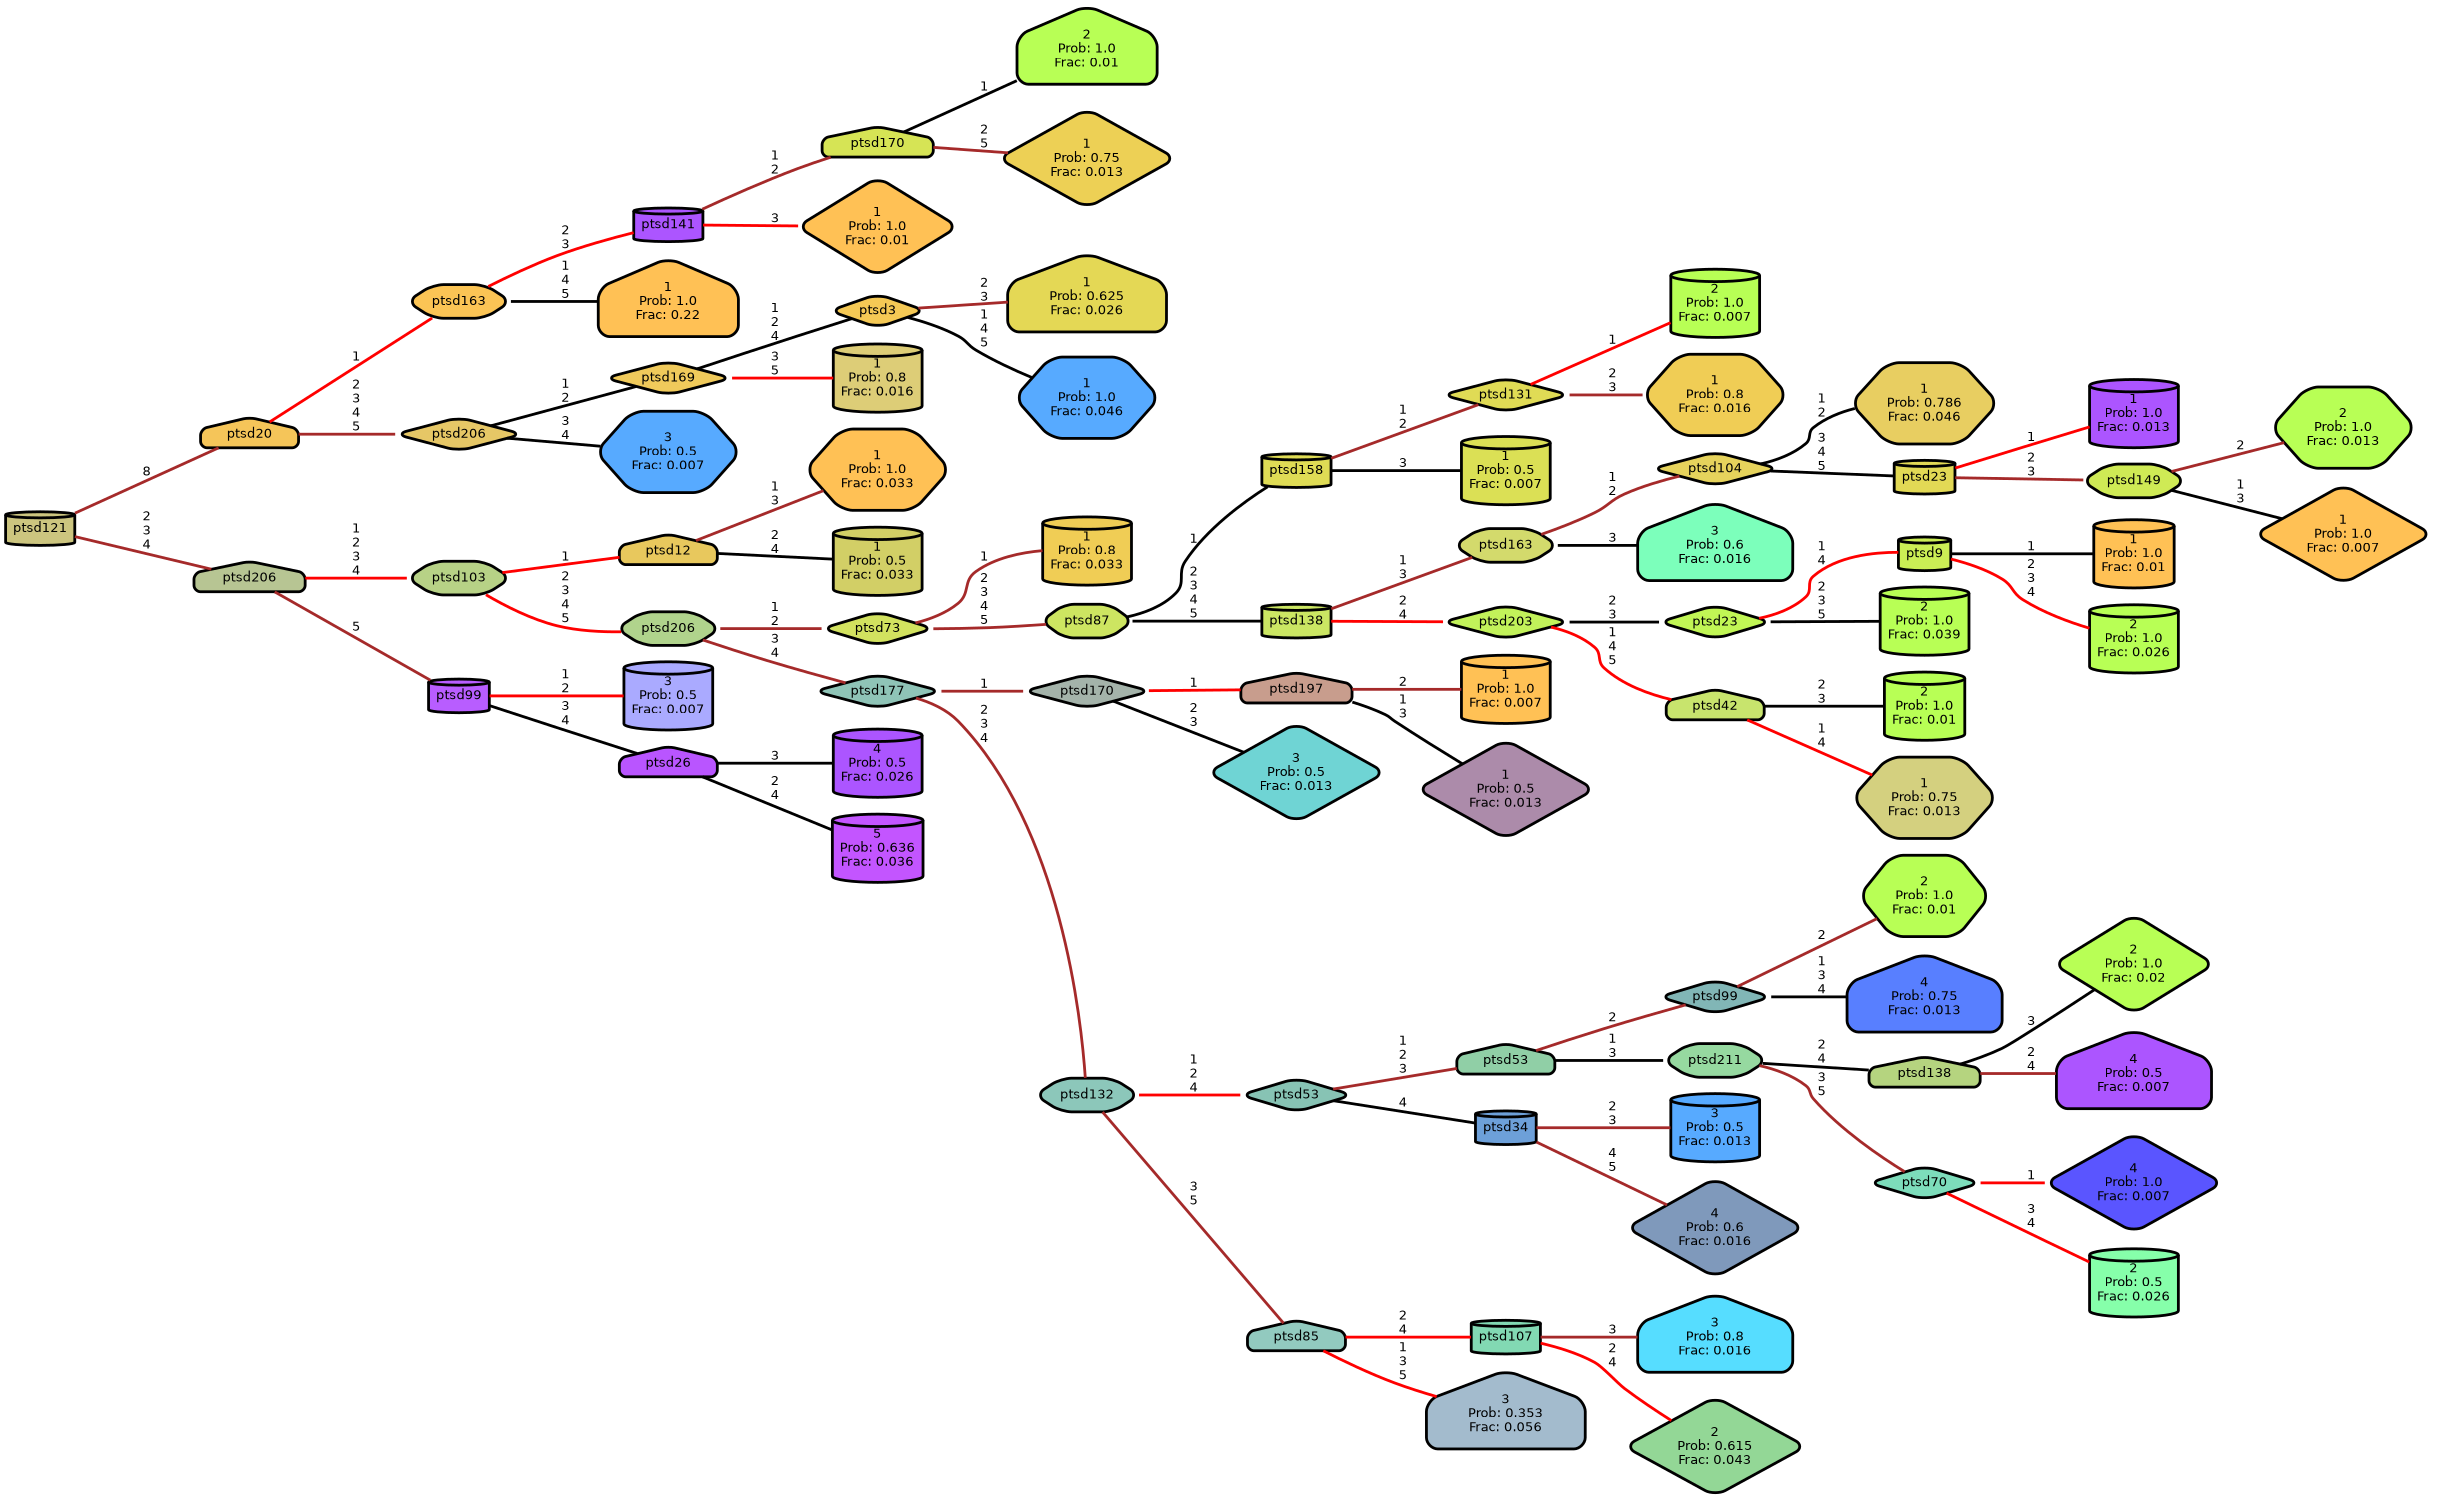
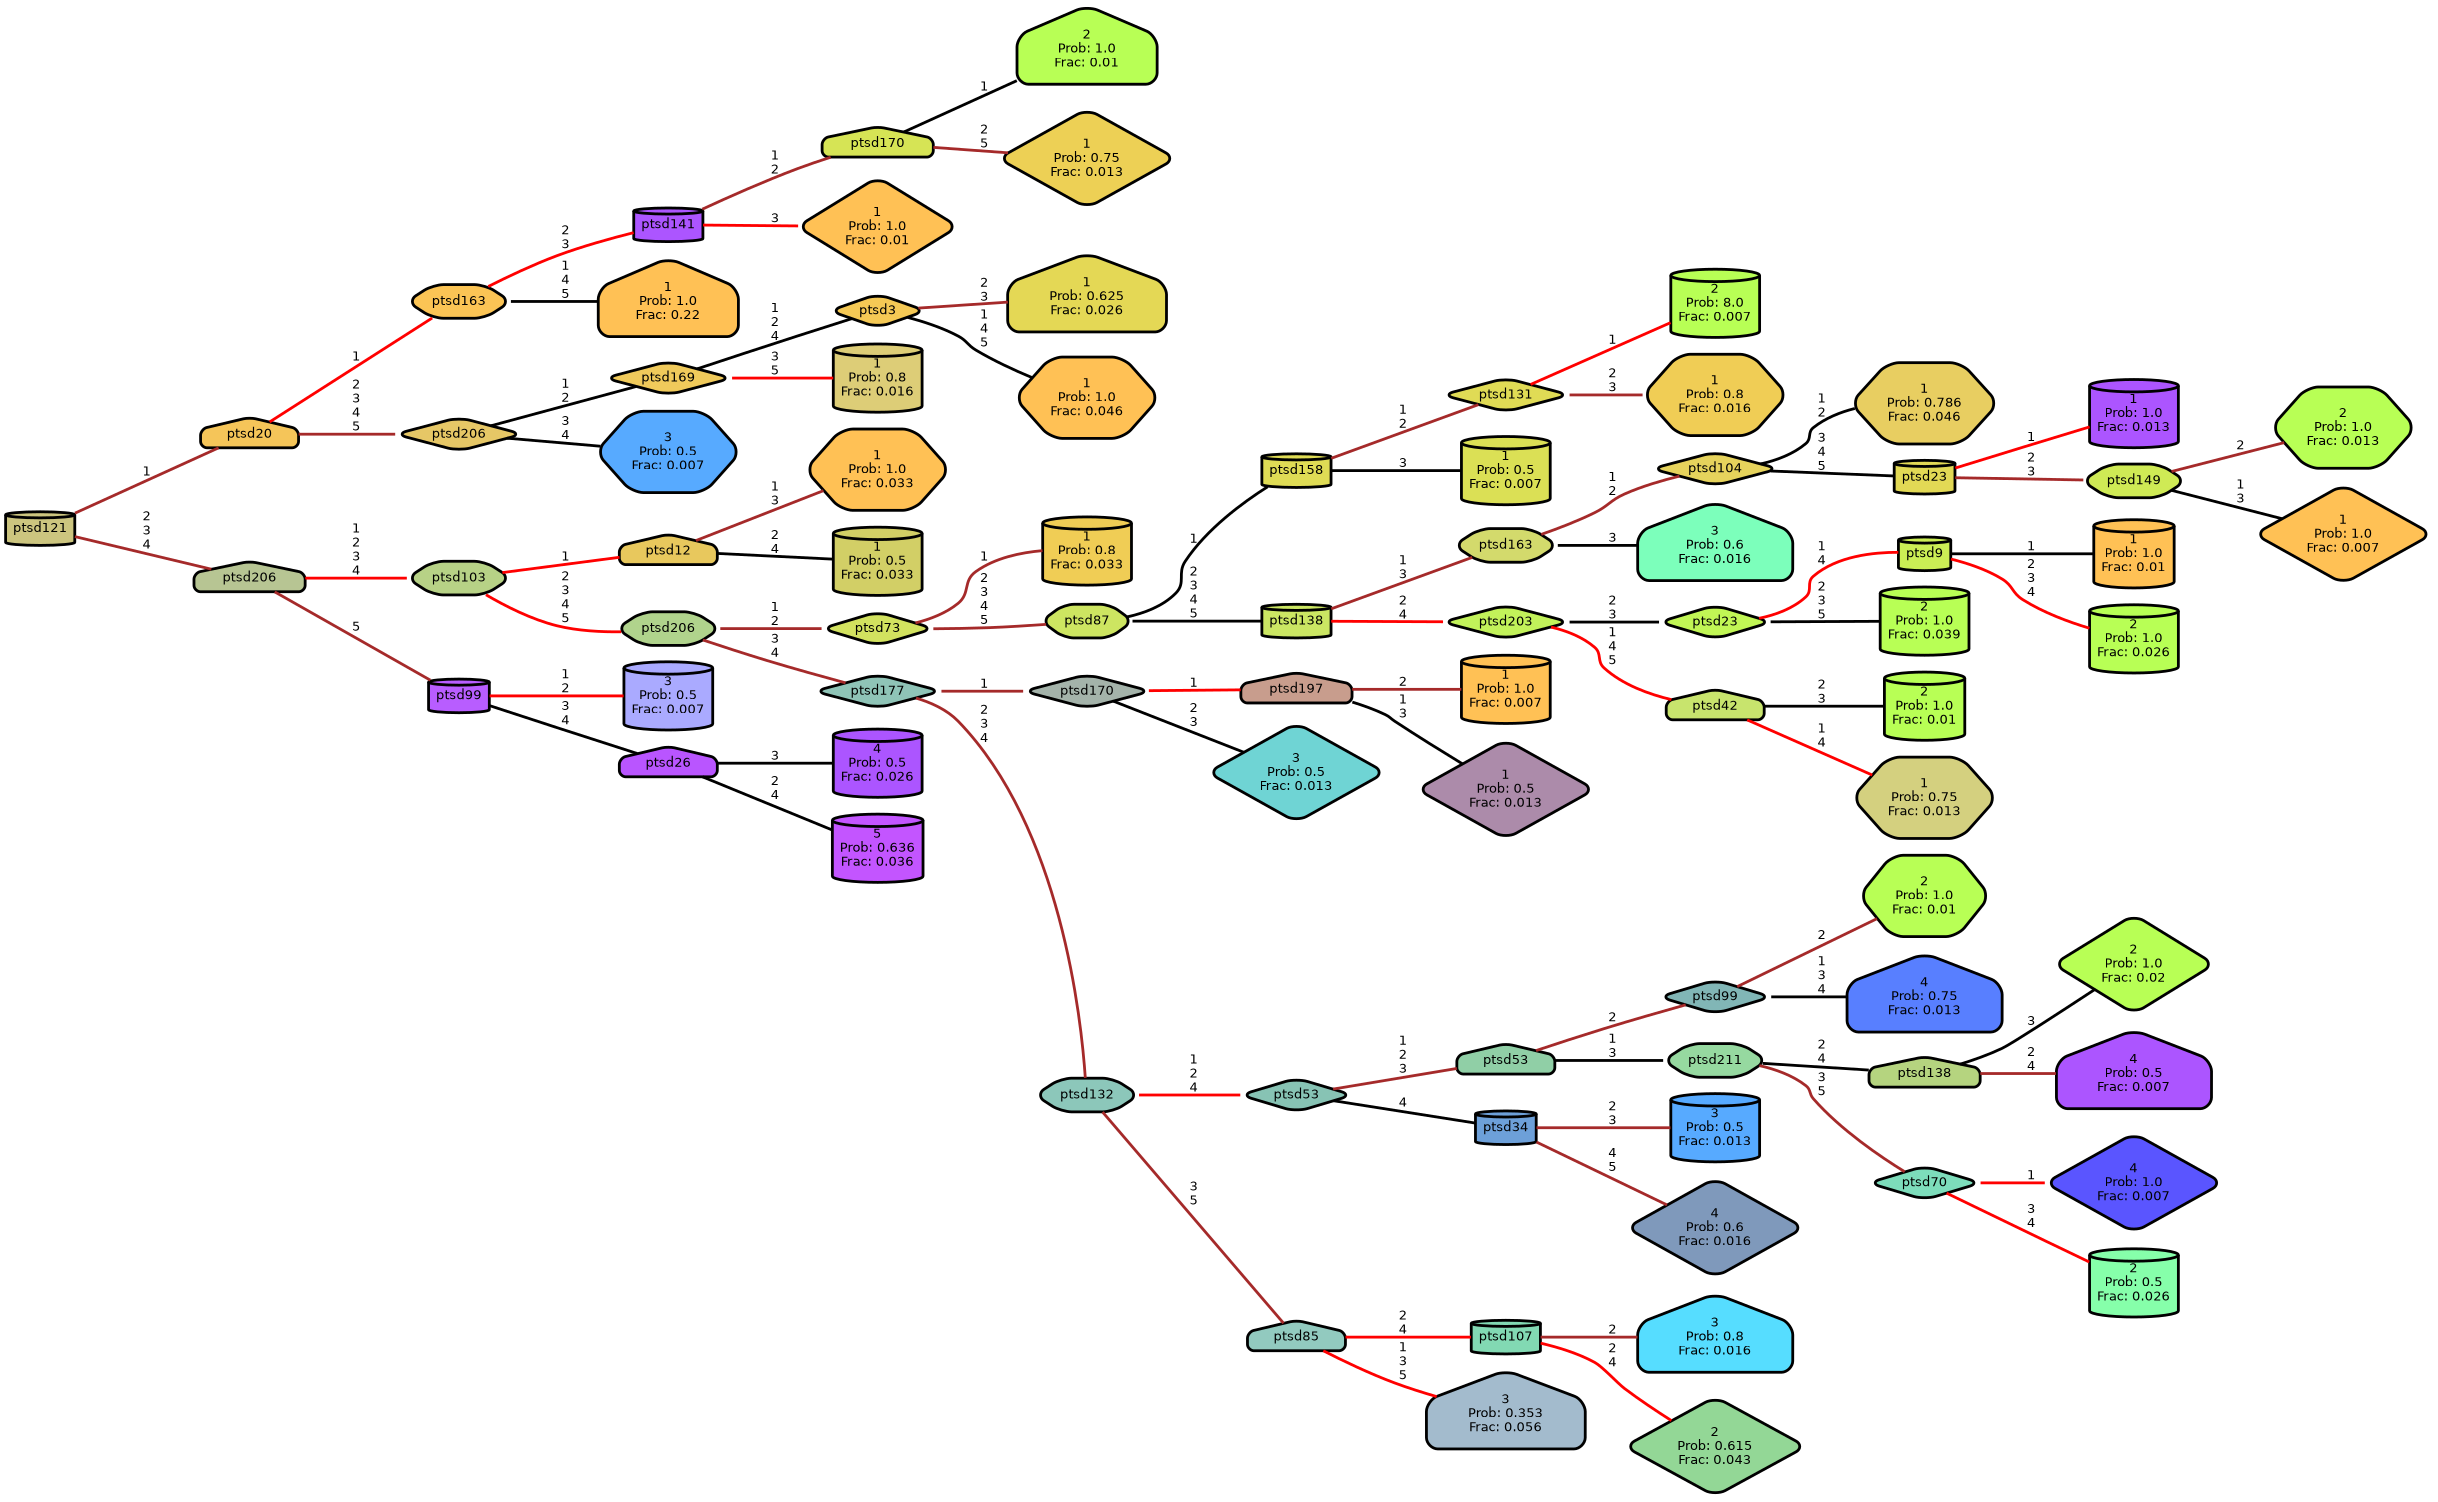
(1715, 303) -> (1715, 303)
(1087, 398) -> (1087, 398)
(145, 472) -> (145, 472)
(1611, 1330) -> (1611, 1330)
